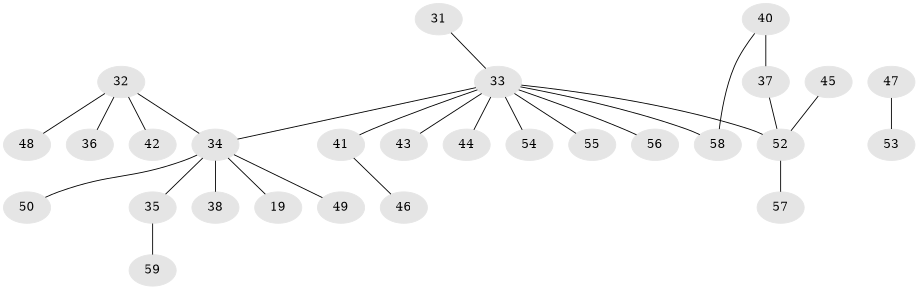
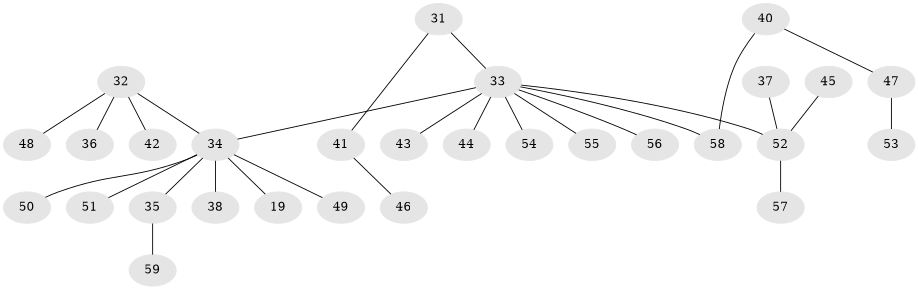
(766, 51) -> (829, 51)
(418, 111) -> (390, 82)
none -> (90, 208)
